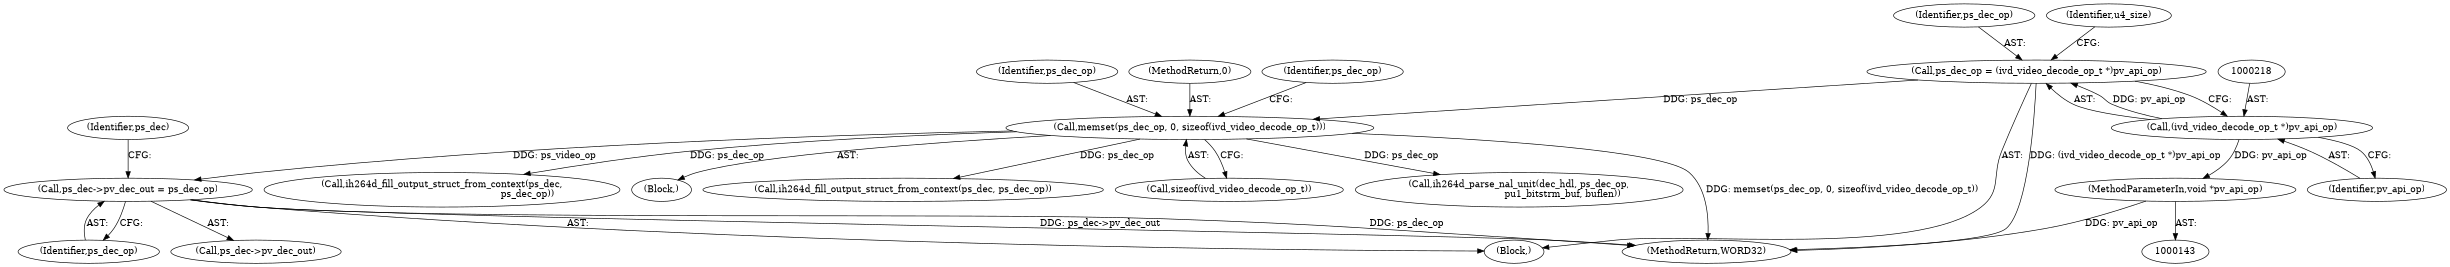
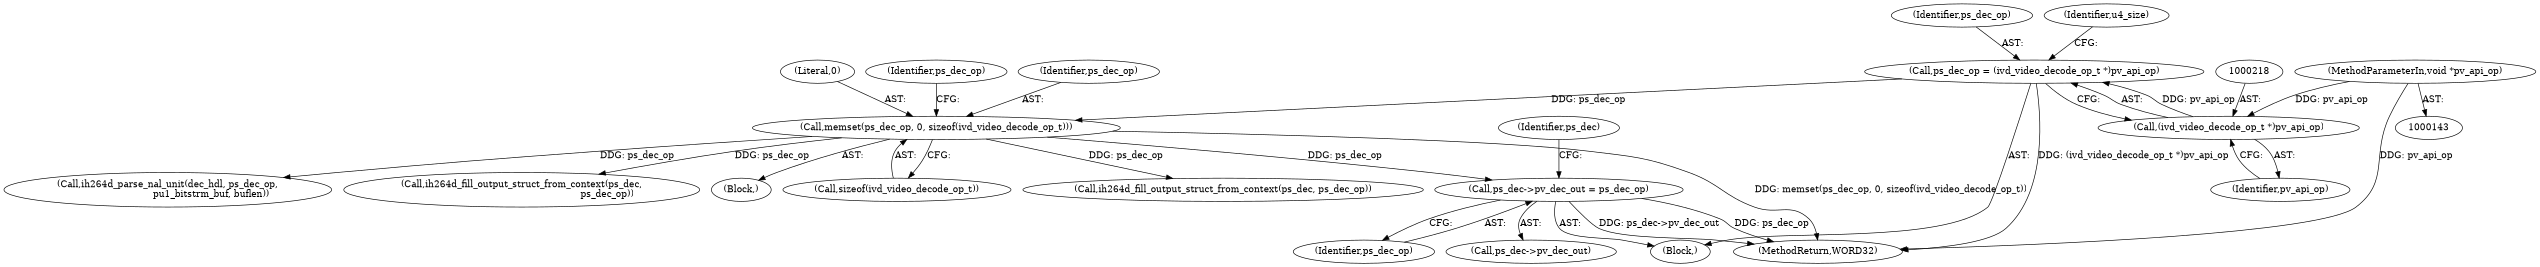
(1190, 72) -> (818, 72)
(555, 156) -> (1345, 156)
(2341, 156) -> (2253, 156)
(2381, 156) -> (2286, 156)
(2228, 161) -> (2300, 93)
